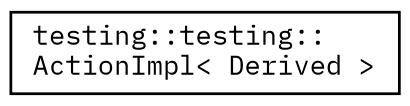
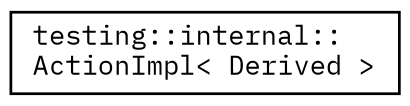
(205, 53) -> (205, 53)
